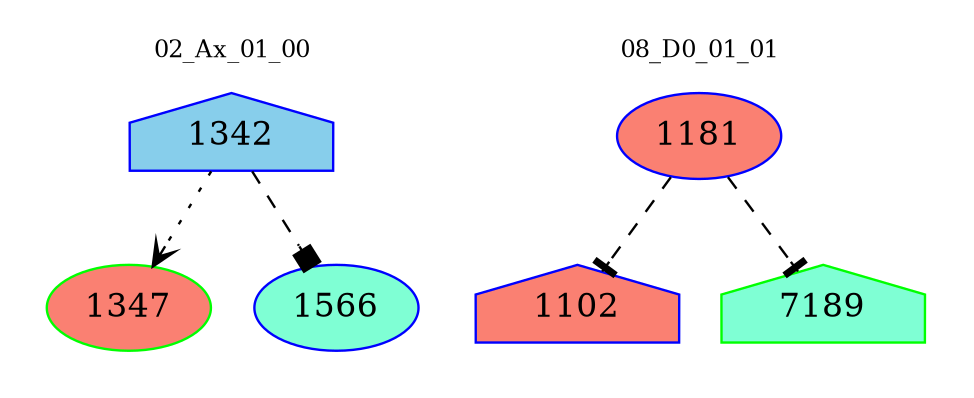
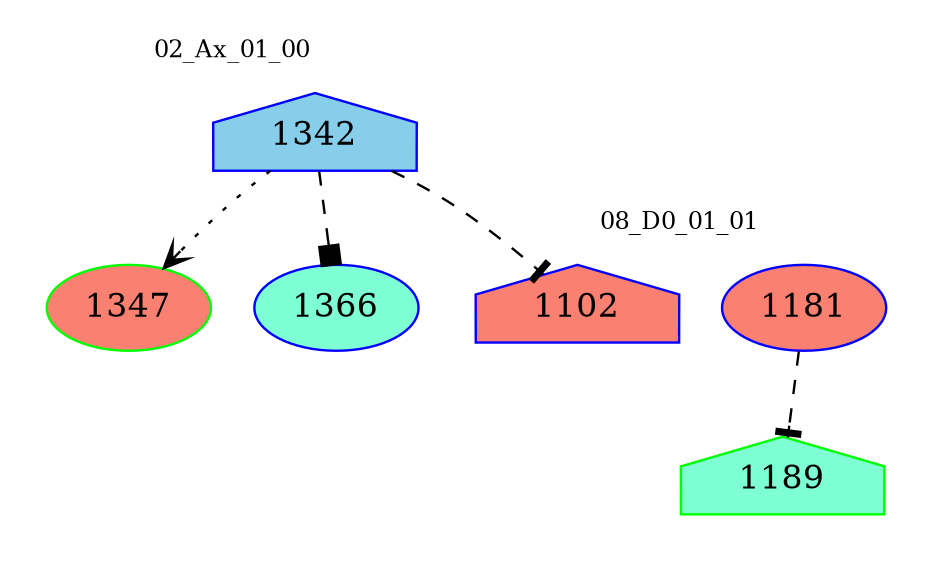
(640, 219) -> (473, 219)
(336, 308) -> (336, 308)
(823, 308) -> (783, 480)
